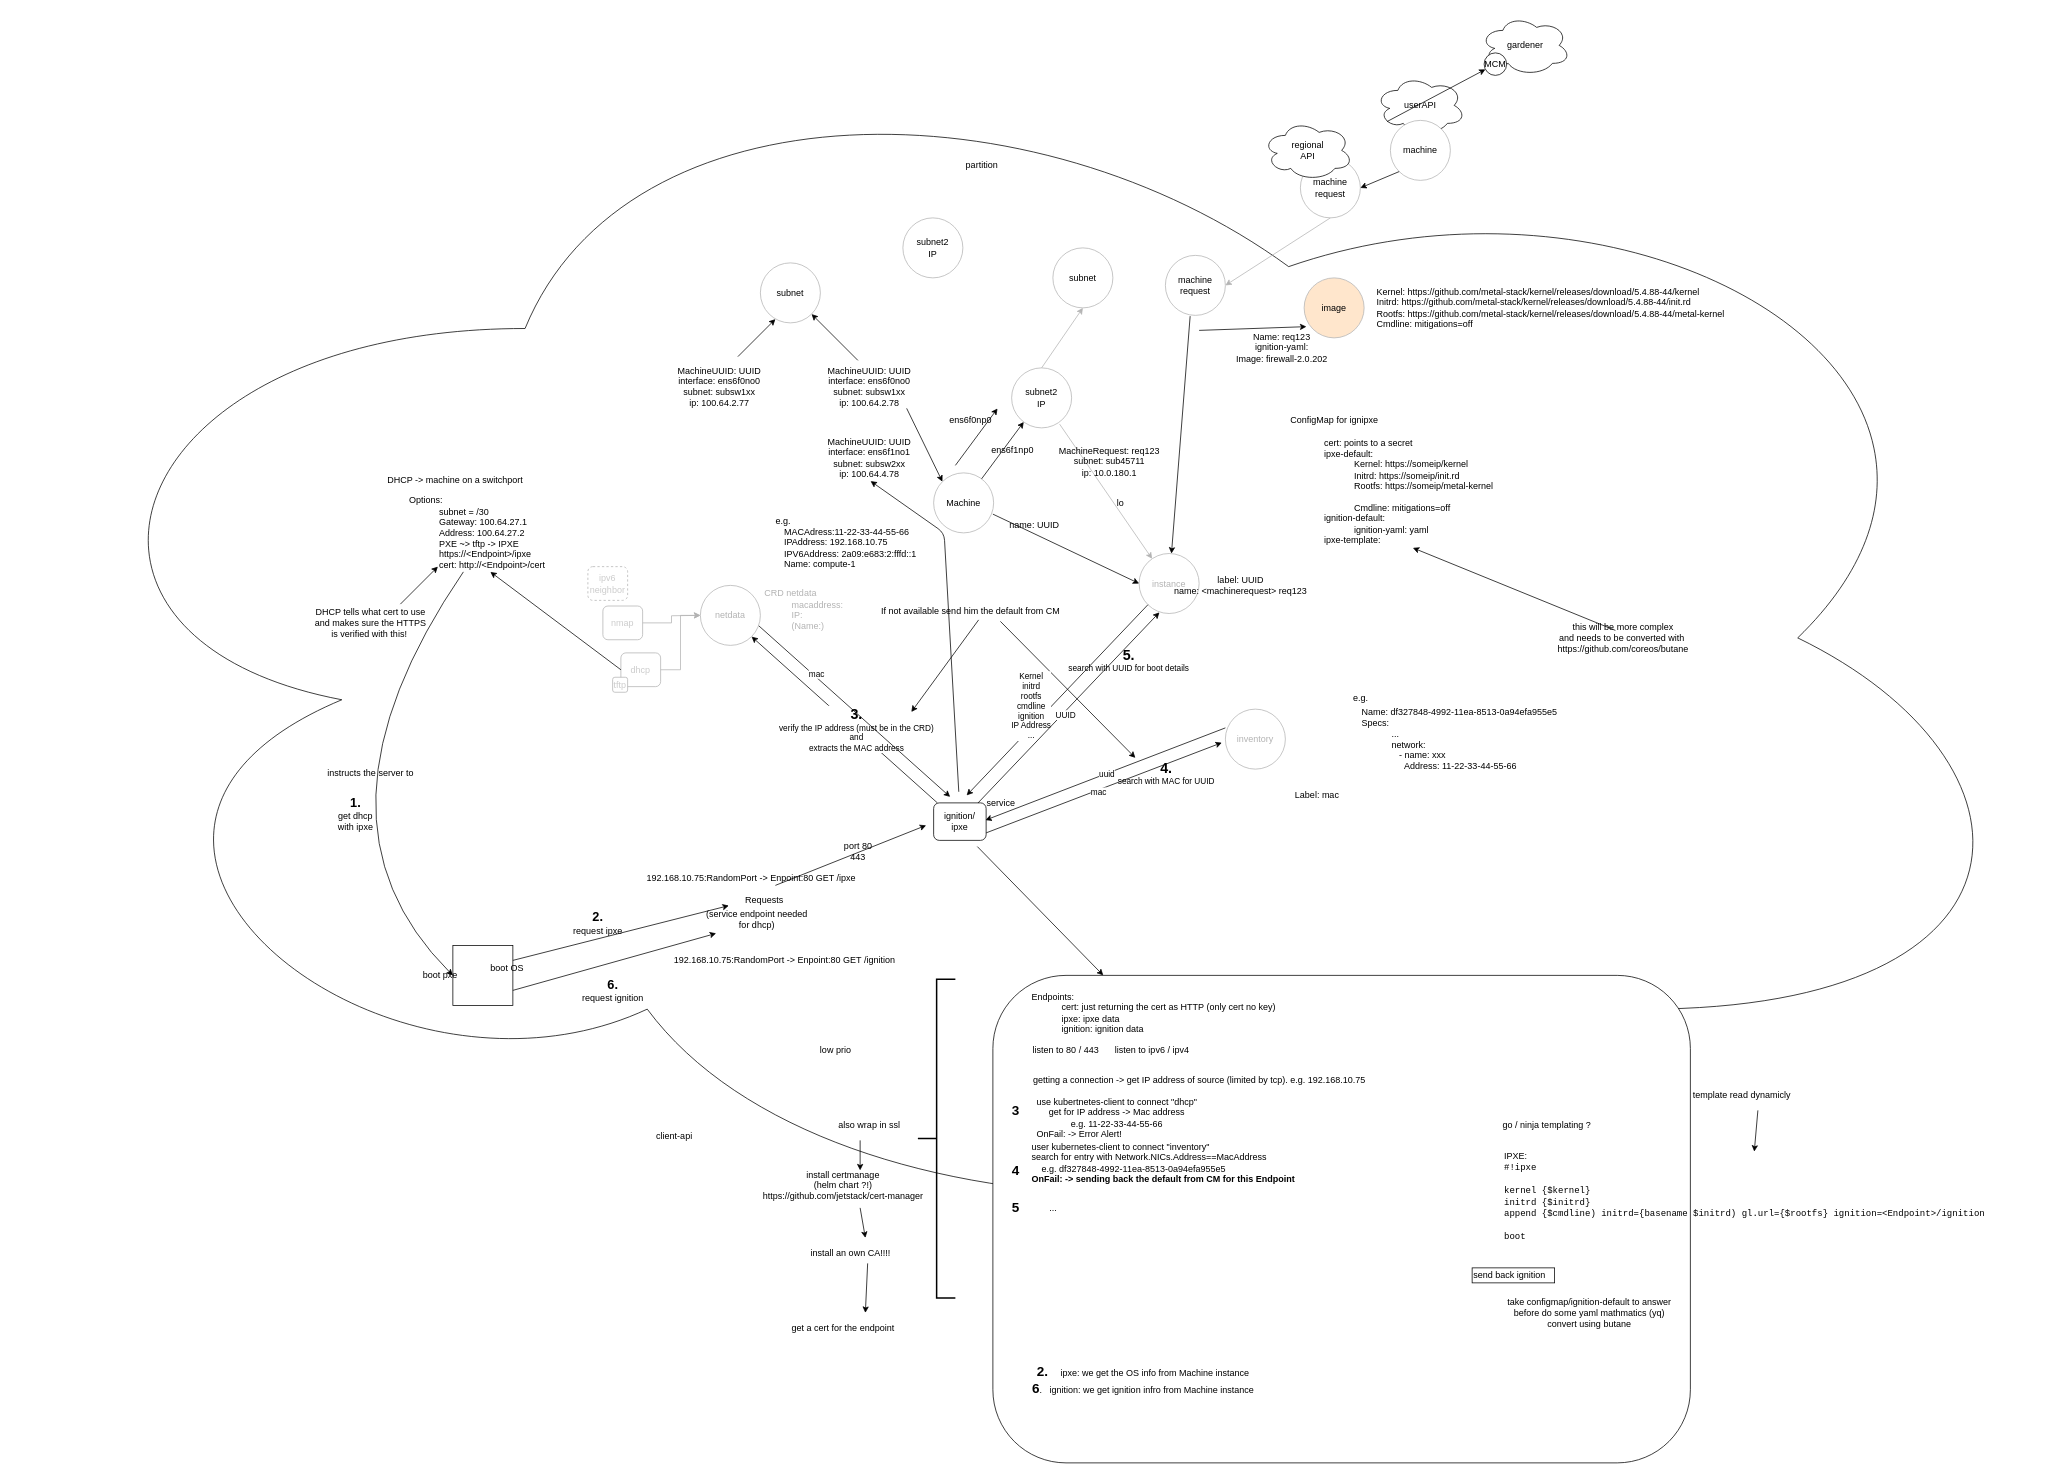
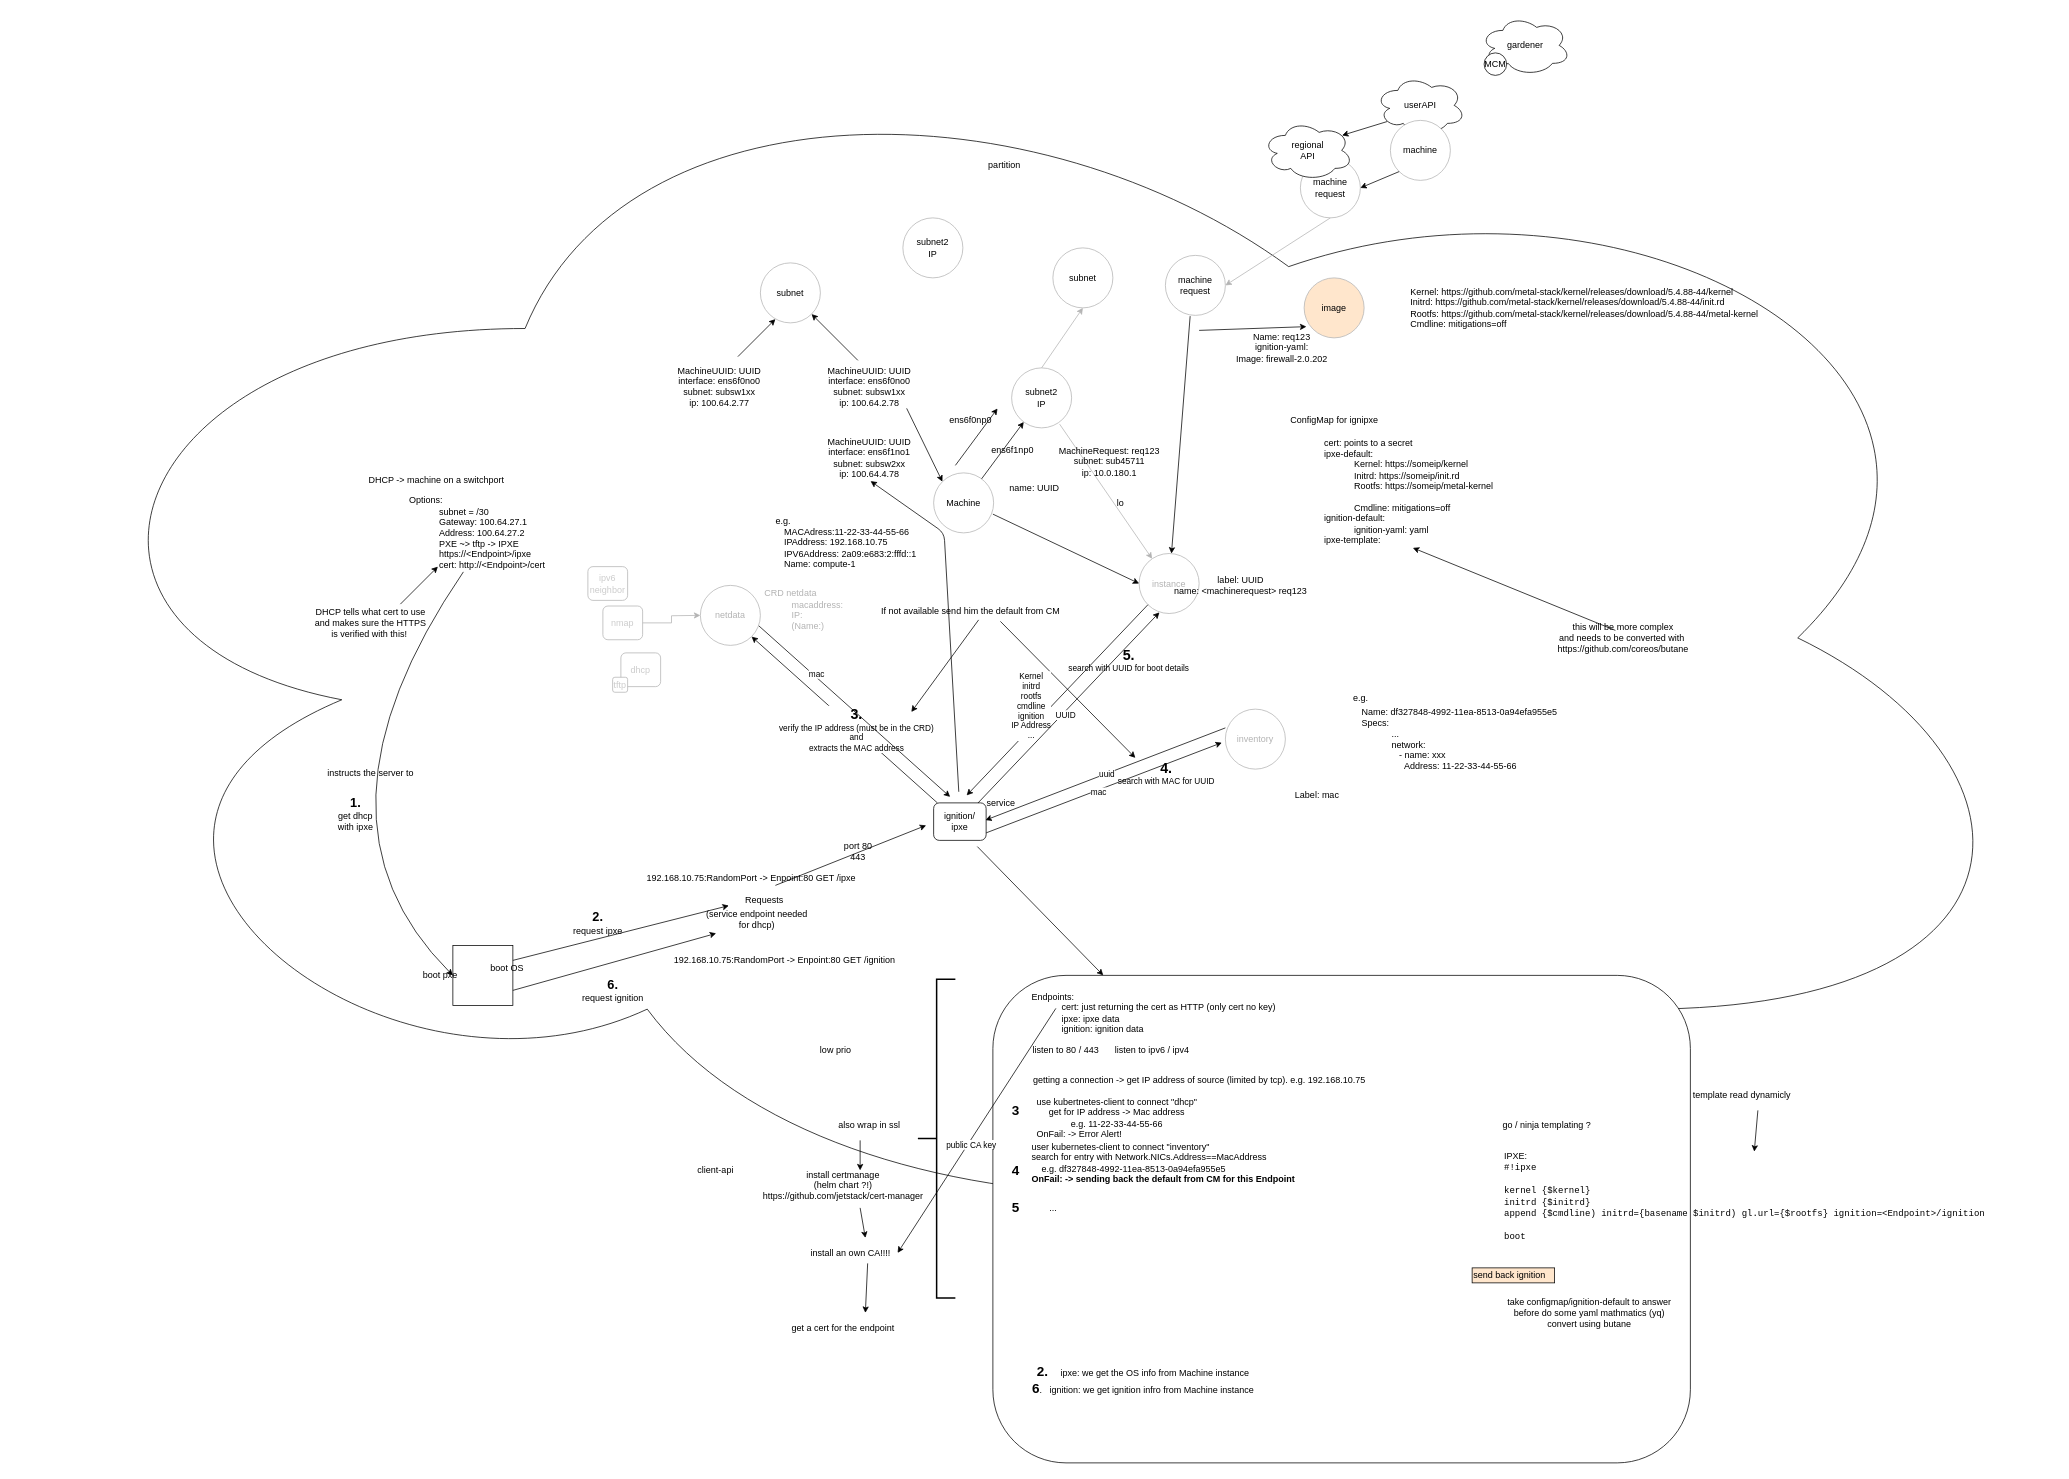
(1434, 97) -> (1367, 128)
(981, 165) -> (1004, 165)
(1555, 308) -> (1589, 308)
(456, 480) -> (438, 480)
(1034, 525) -> (1034, 488)
(608, 584) -> (608, 584)
(557, 622) -> none
(680, 654) -> none
none -> (978, 1129)
(674, 1137) -> (715, 1170)
(1513, 1275) -> (1513, 1275)
